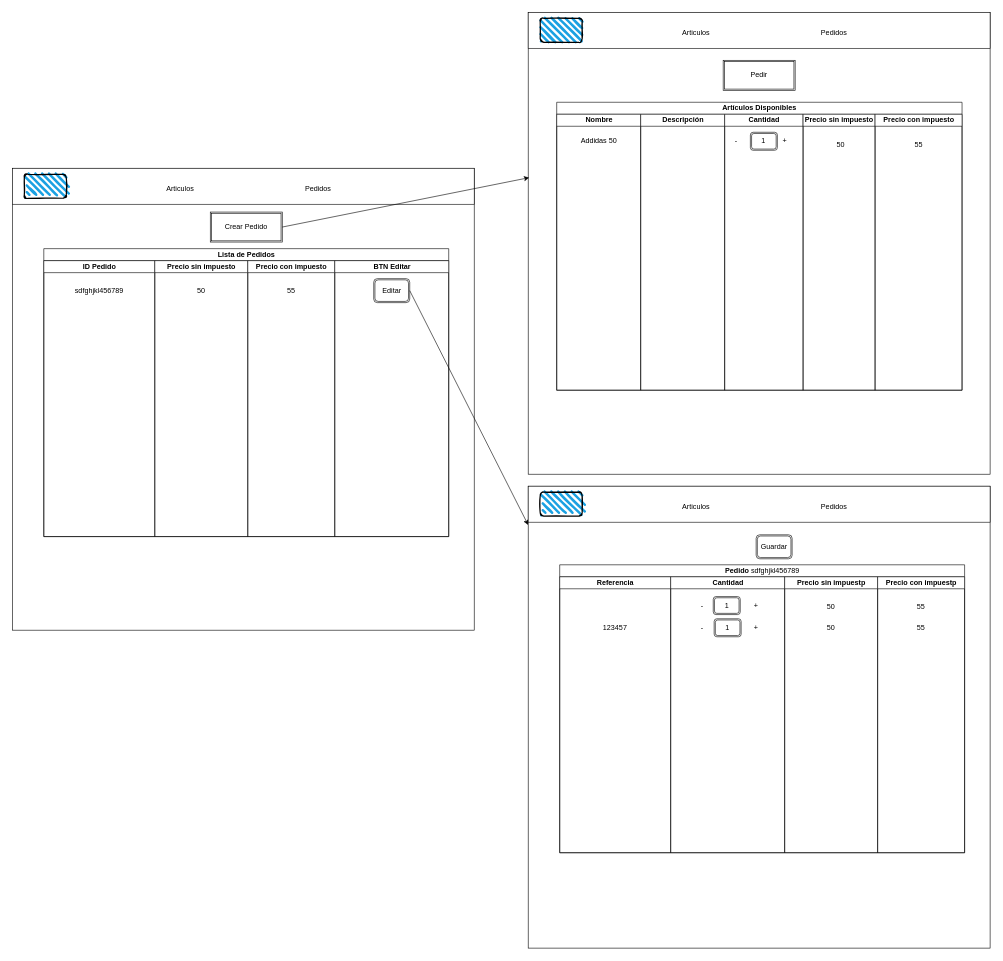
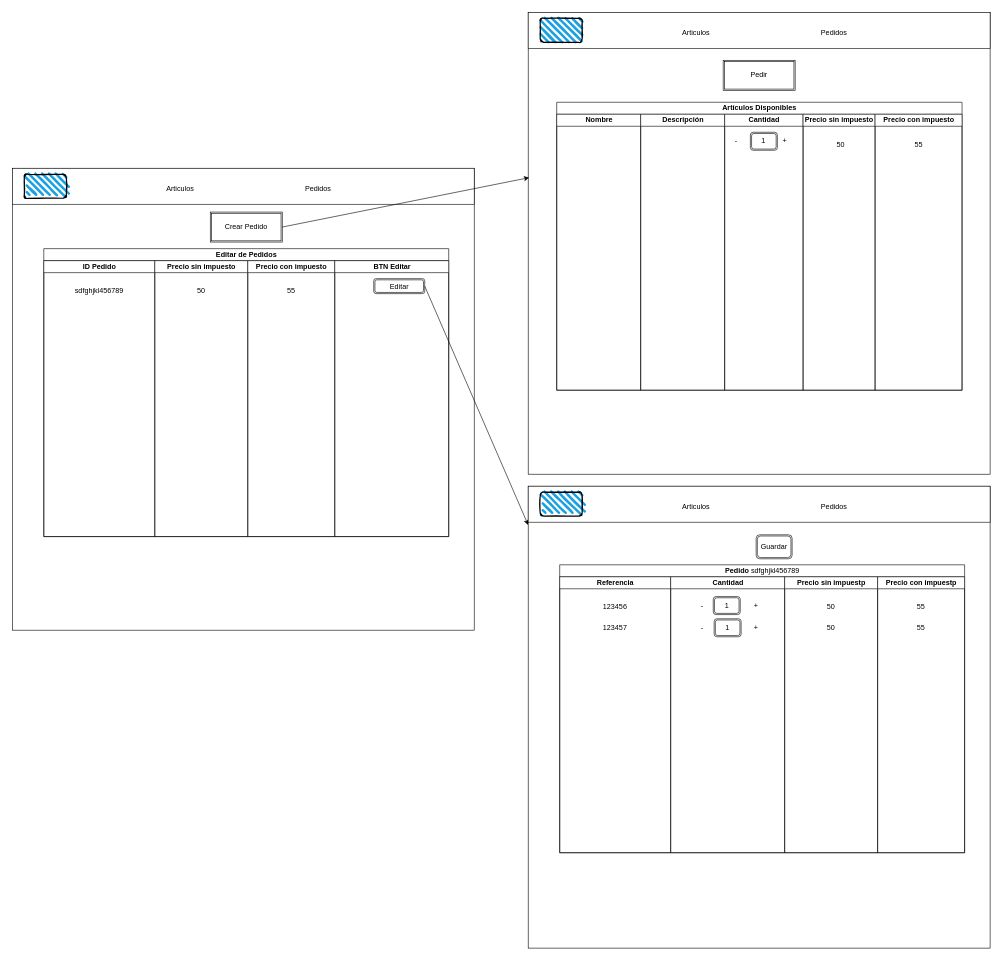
(599, 141) -> none
(247, 255) -> (247, 255)
(392, 291) -> (399, 286)
none -> (615, 608)
